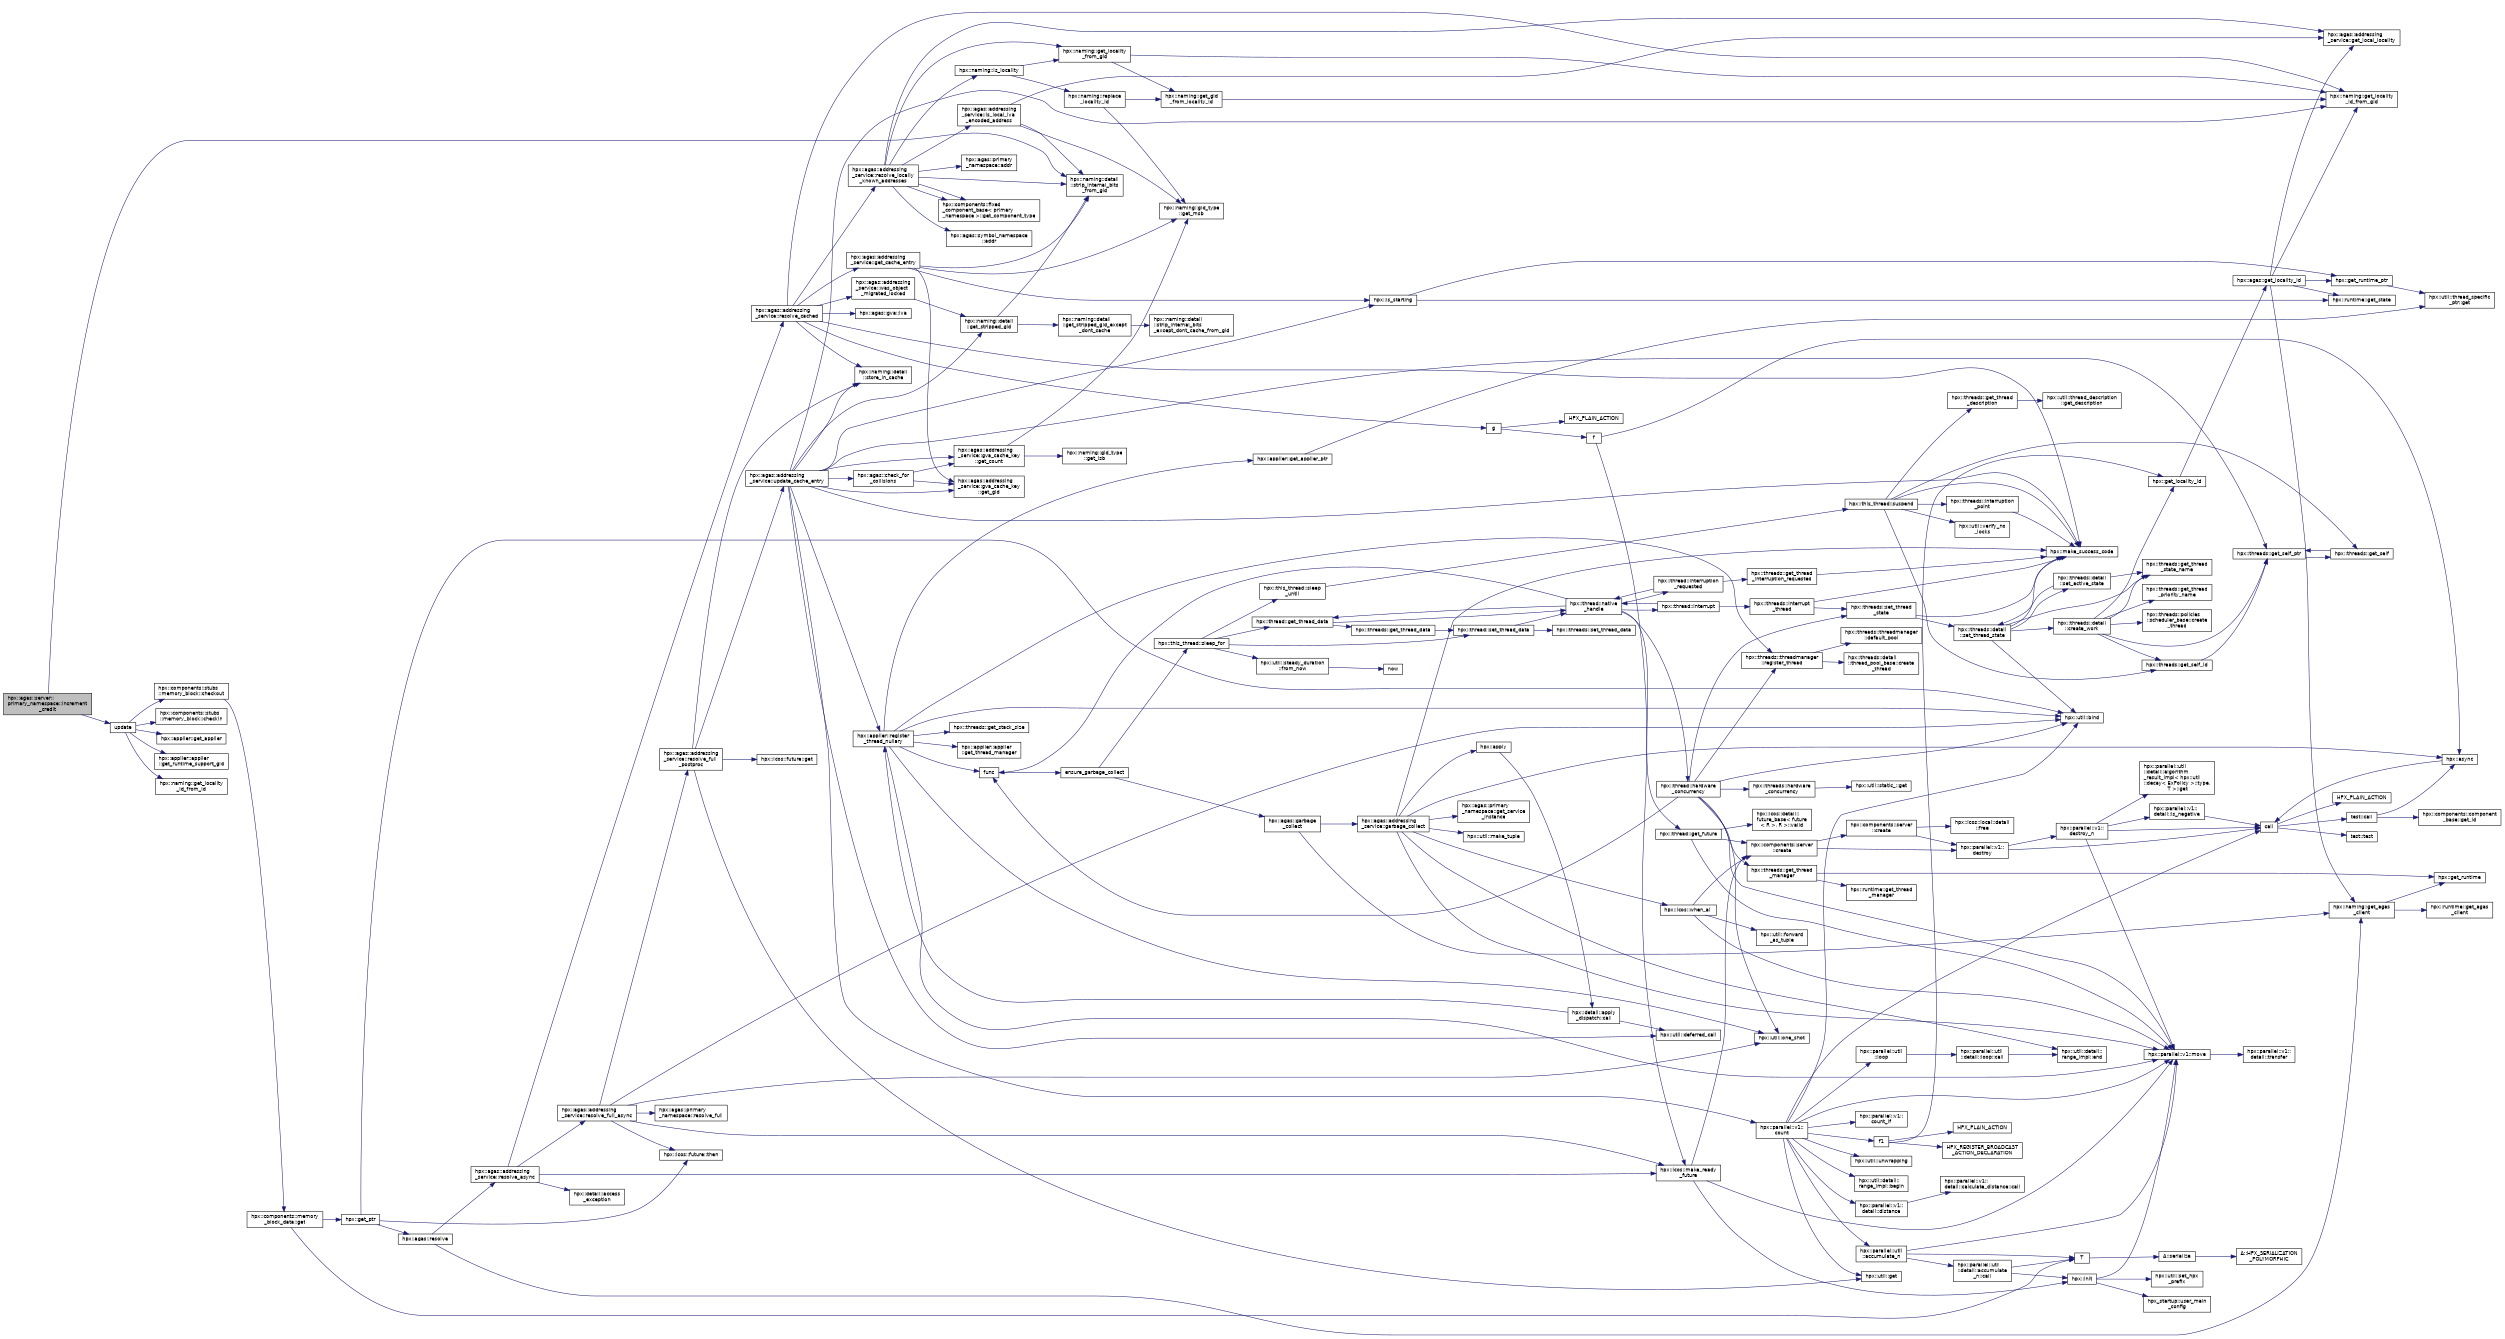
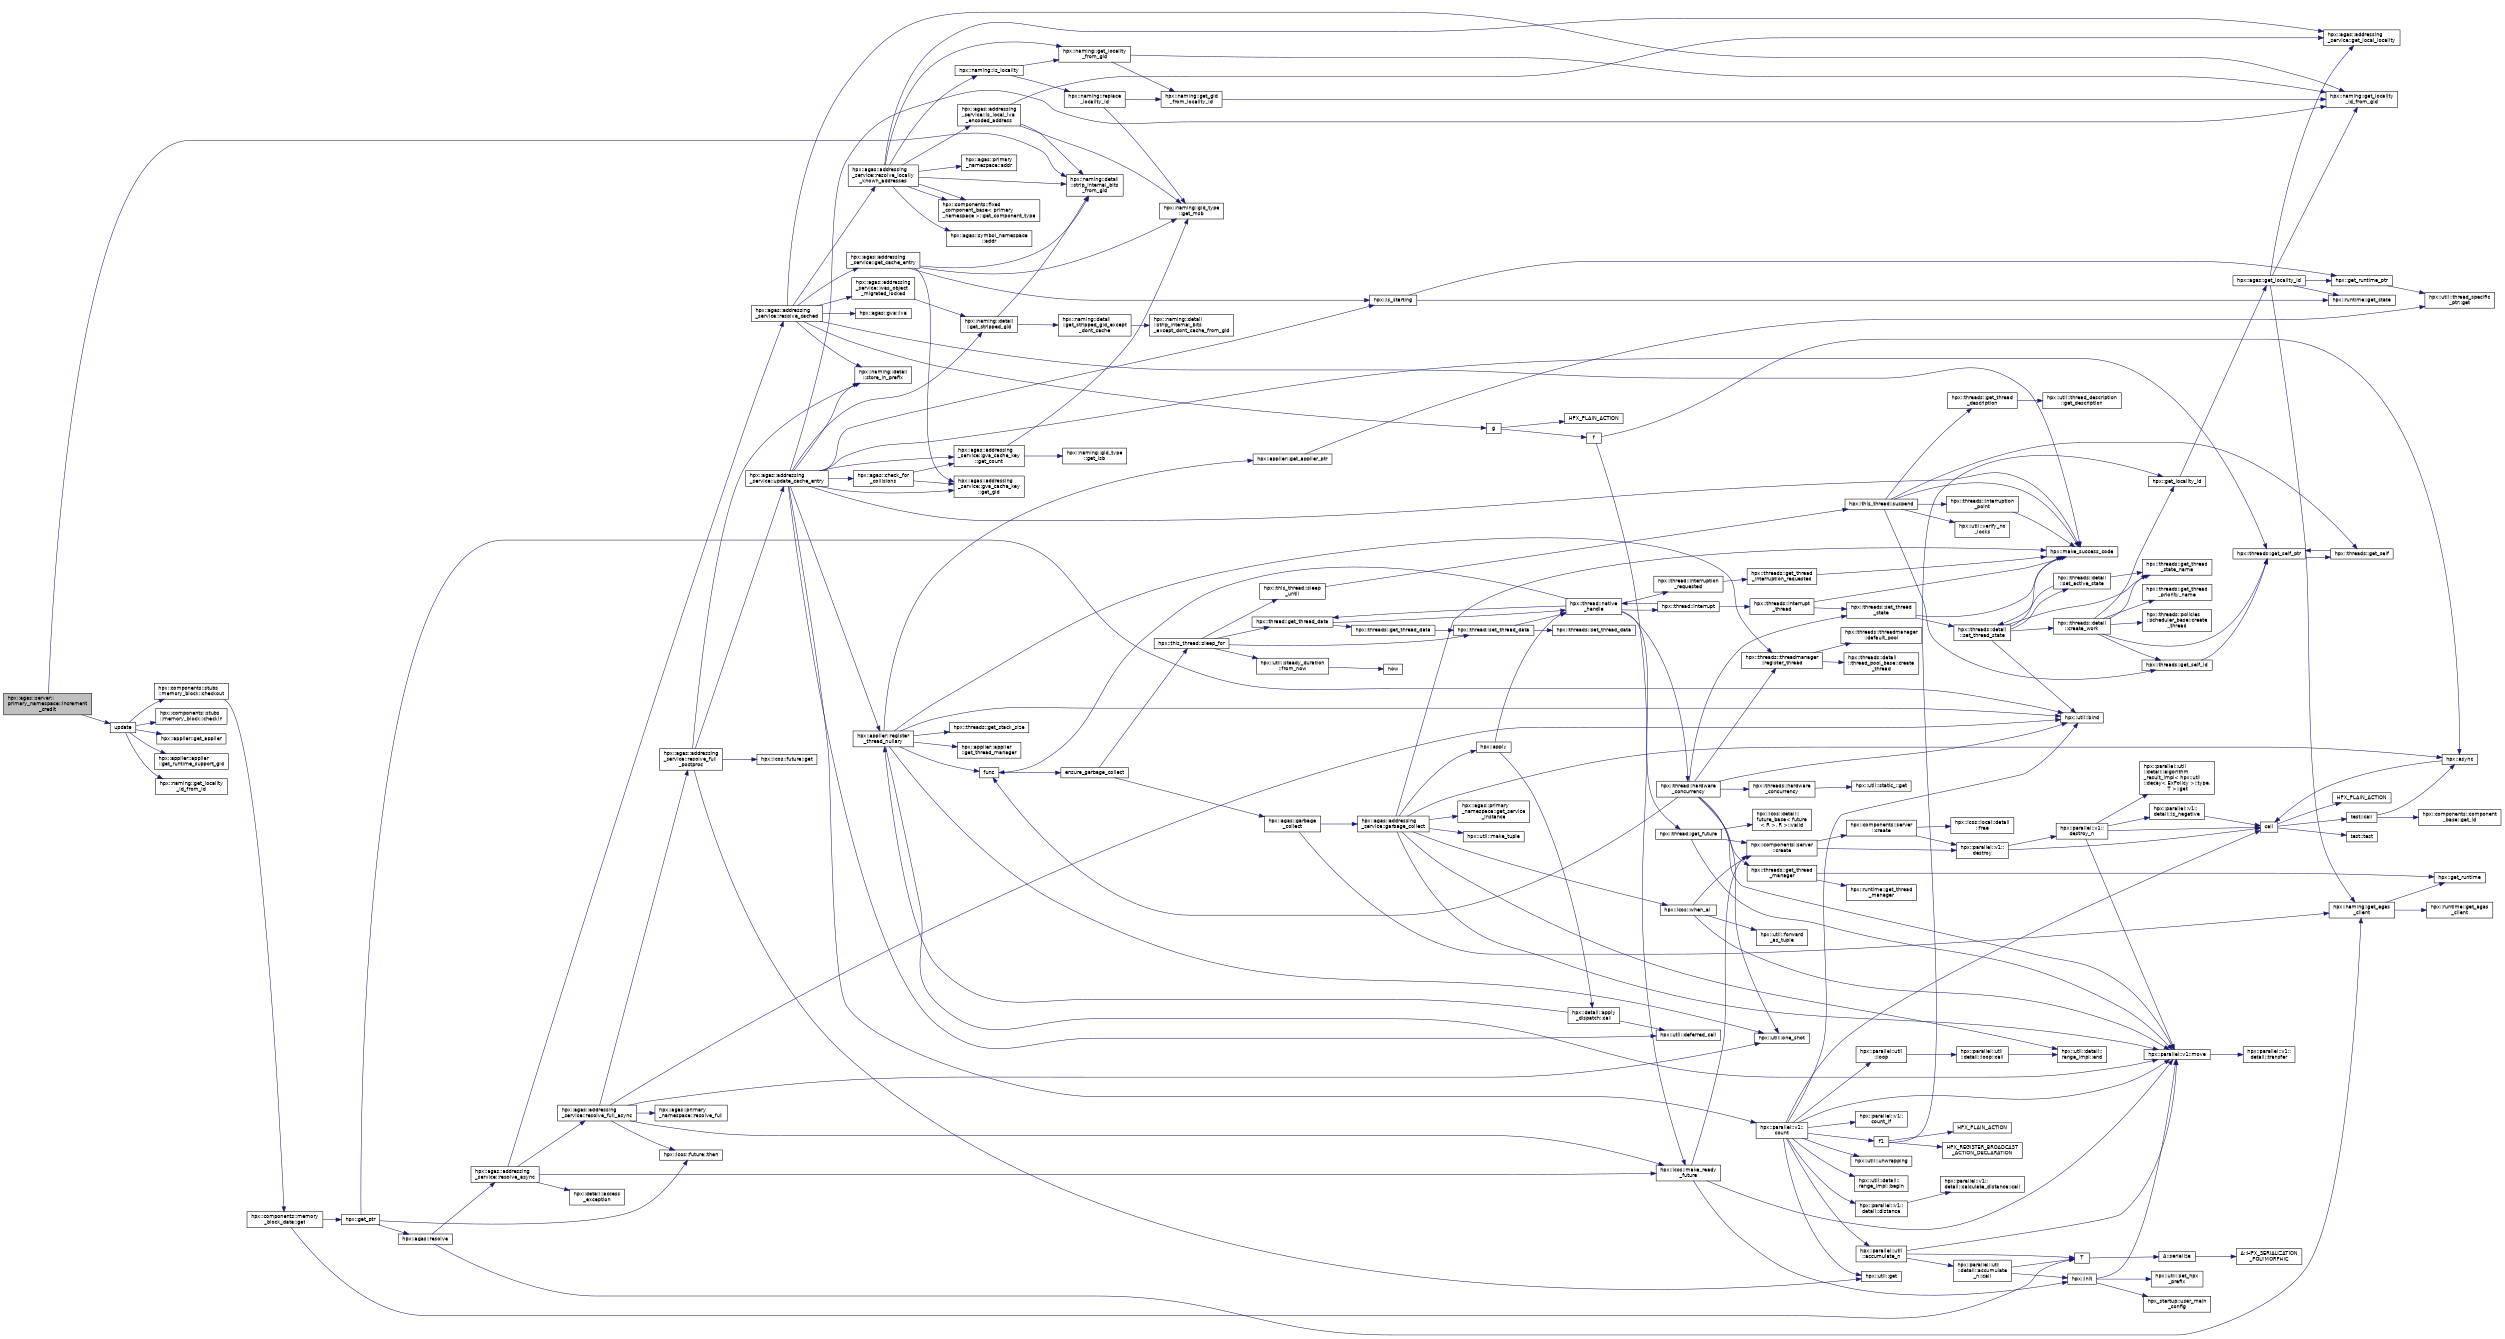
(883, 375) -> (883, 375)
(1639, 592) -> (1517, 672)
